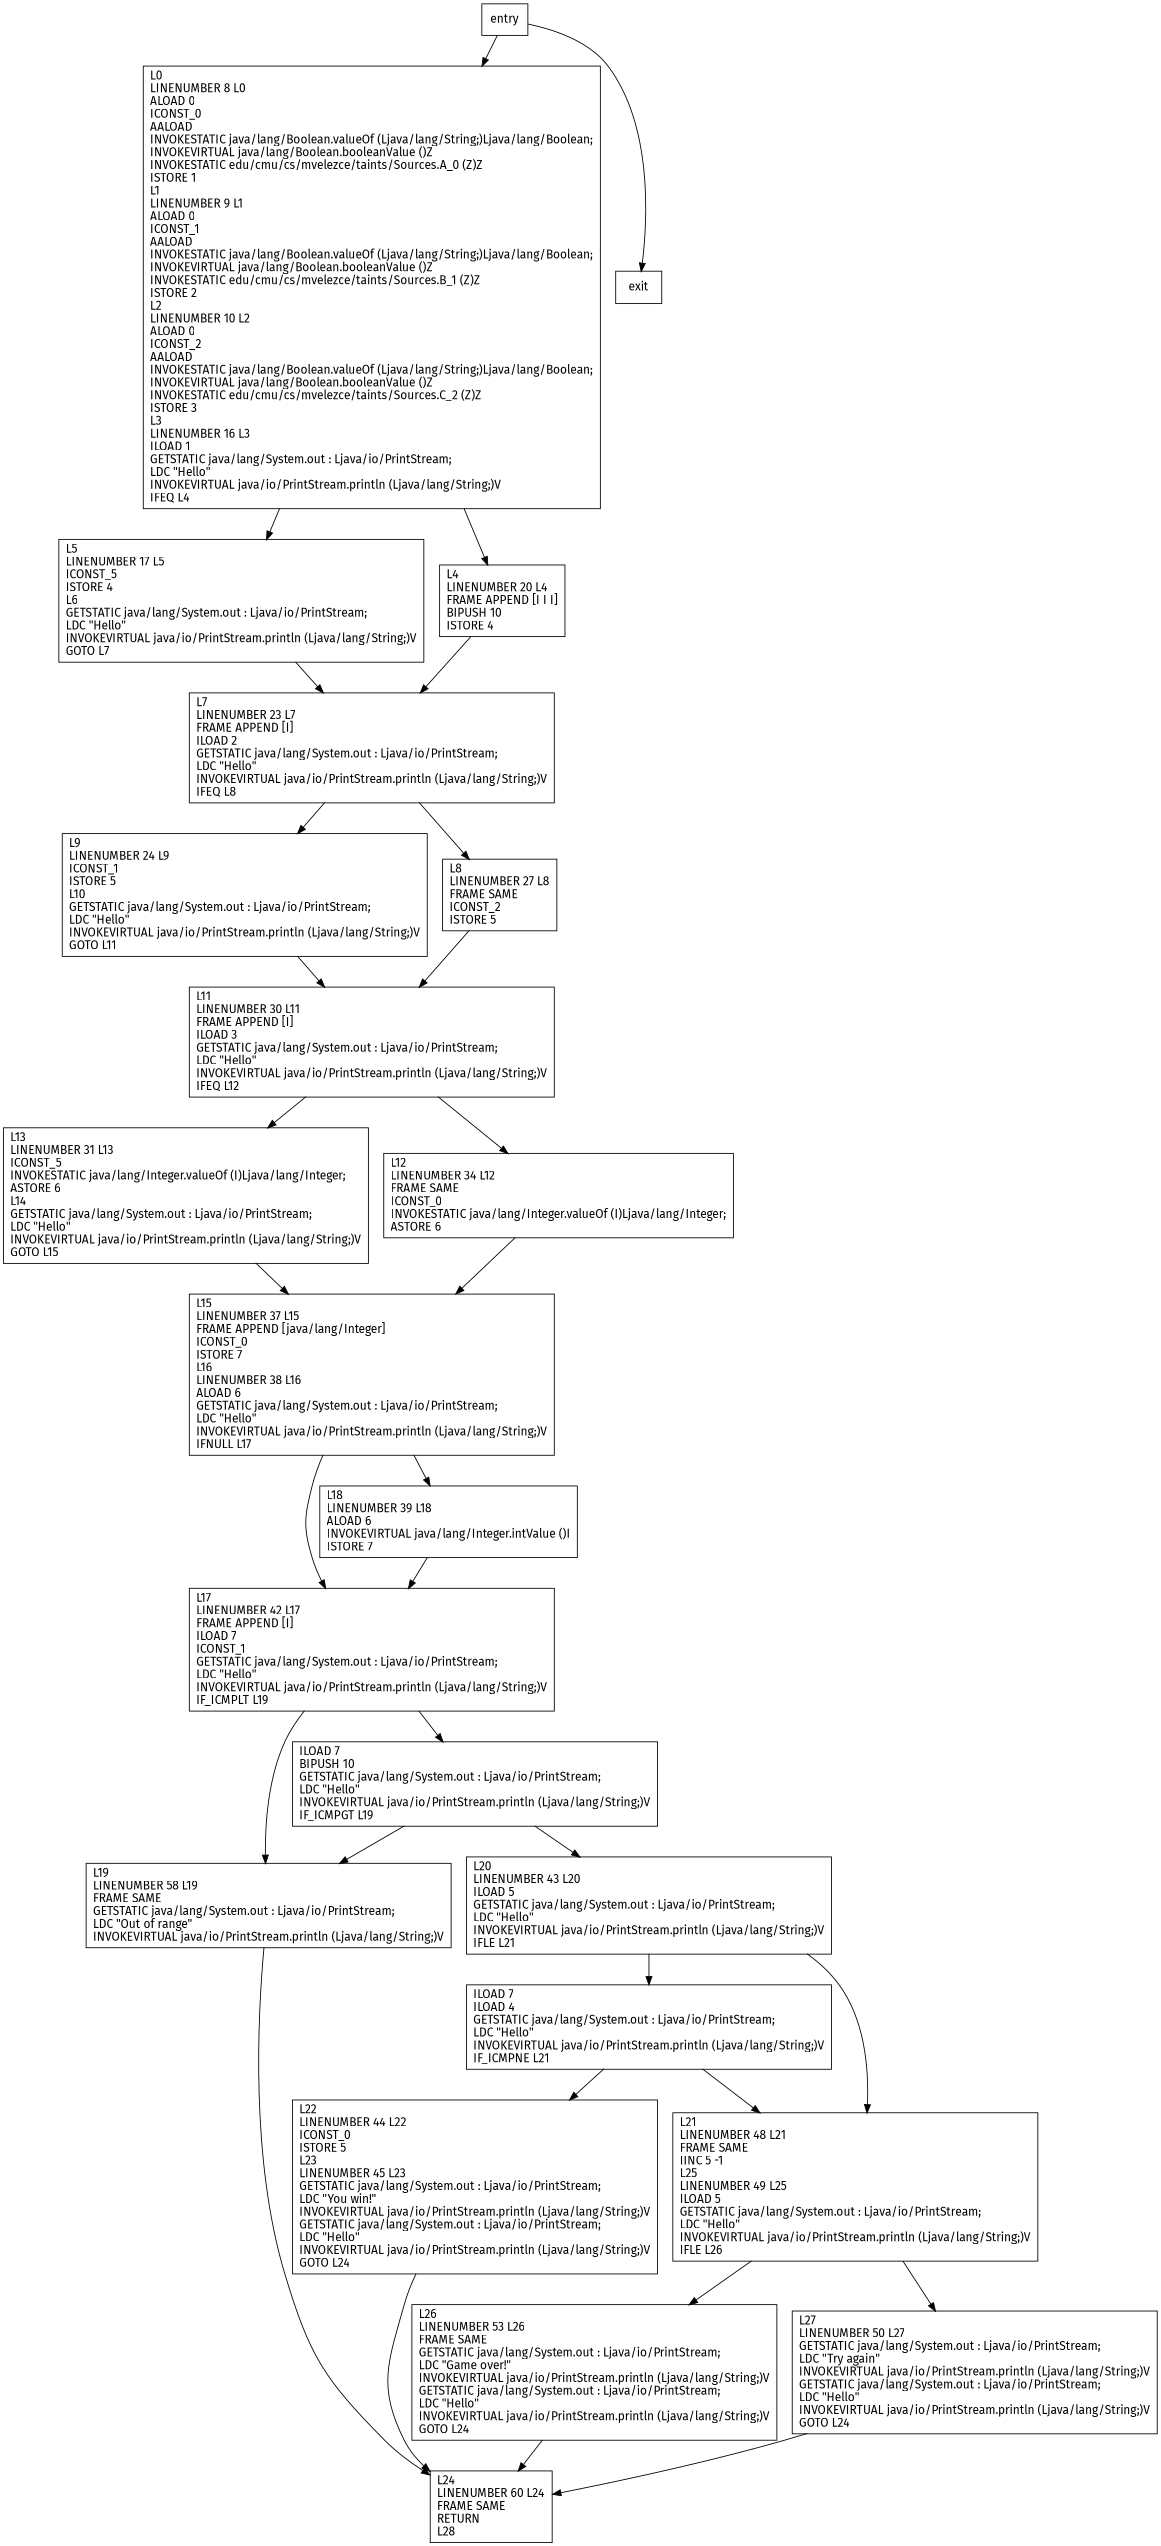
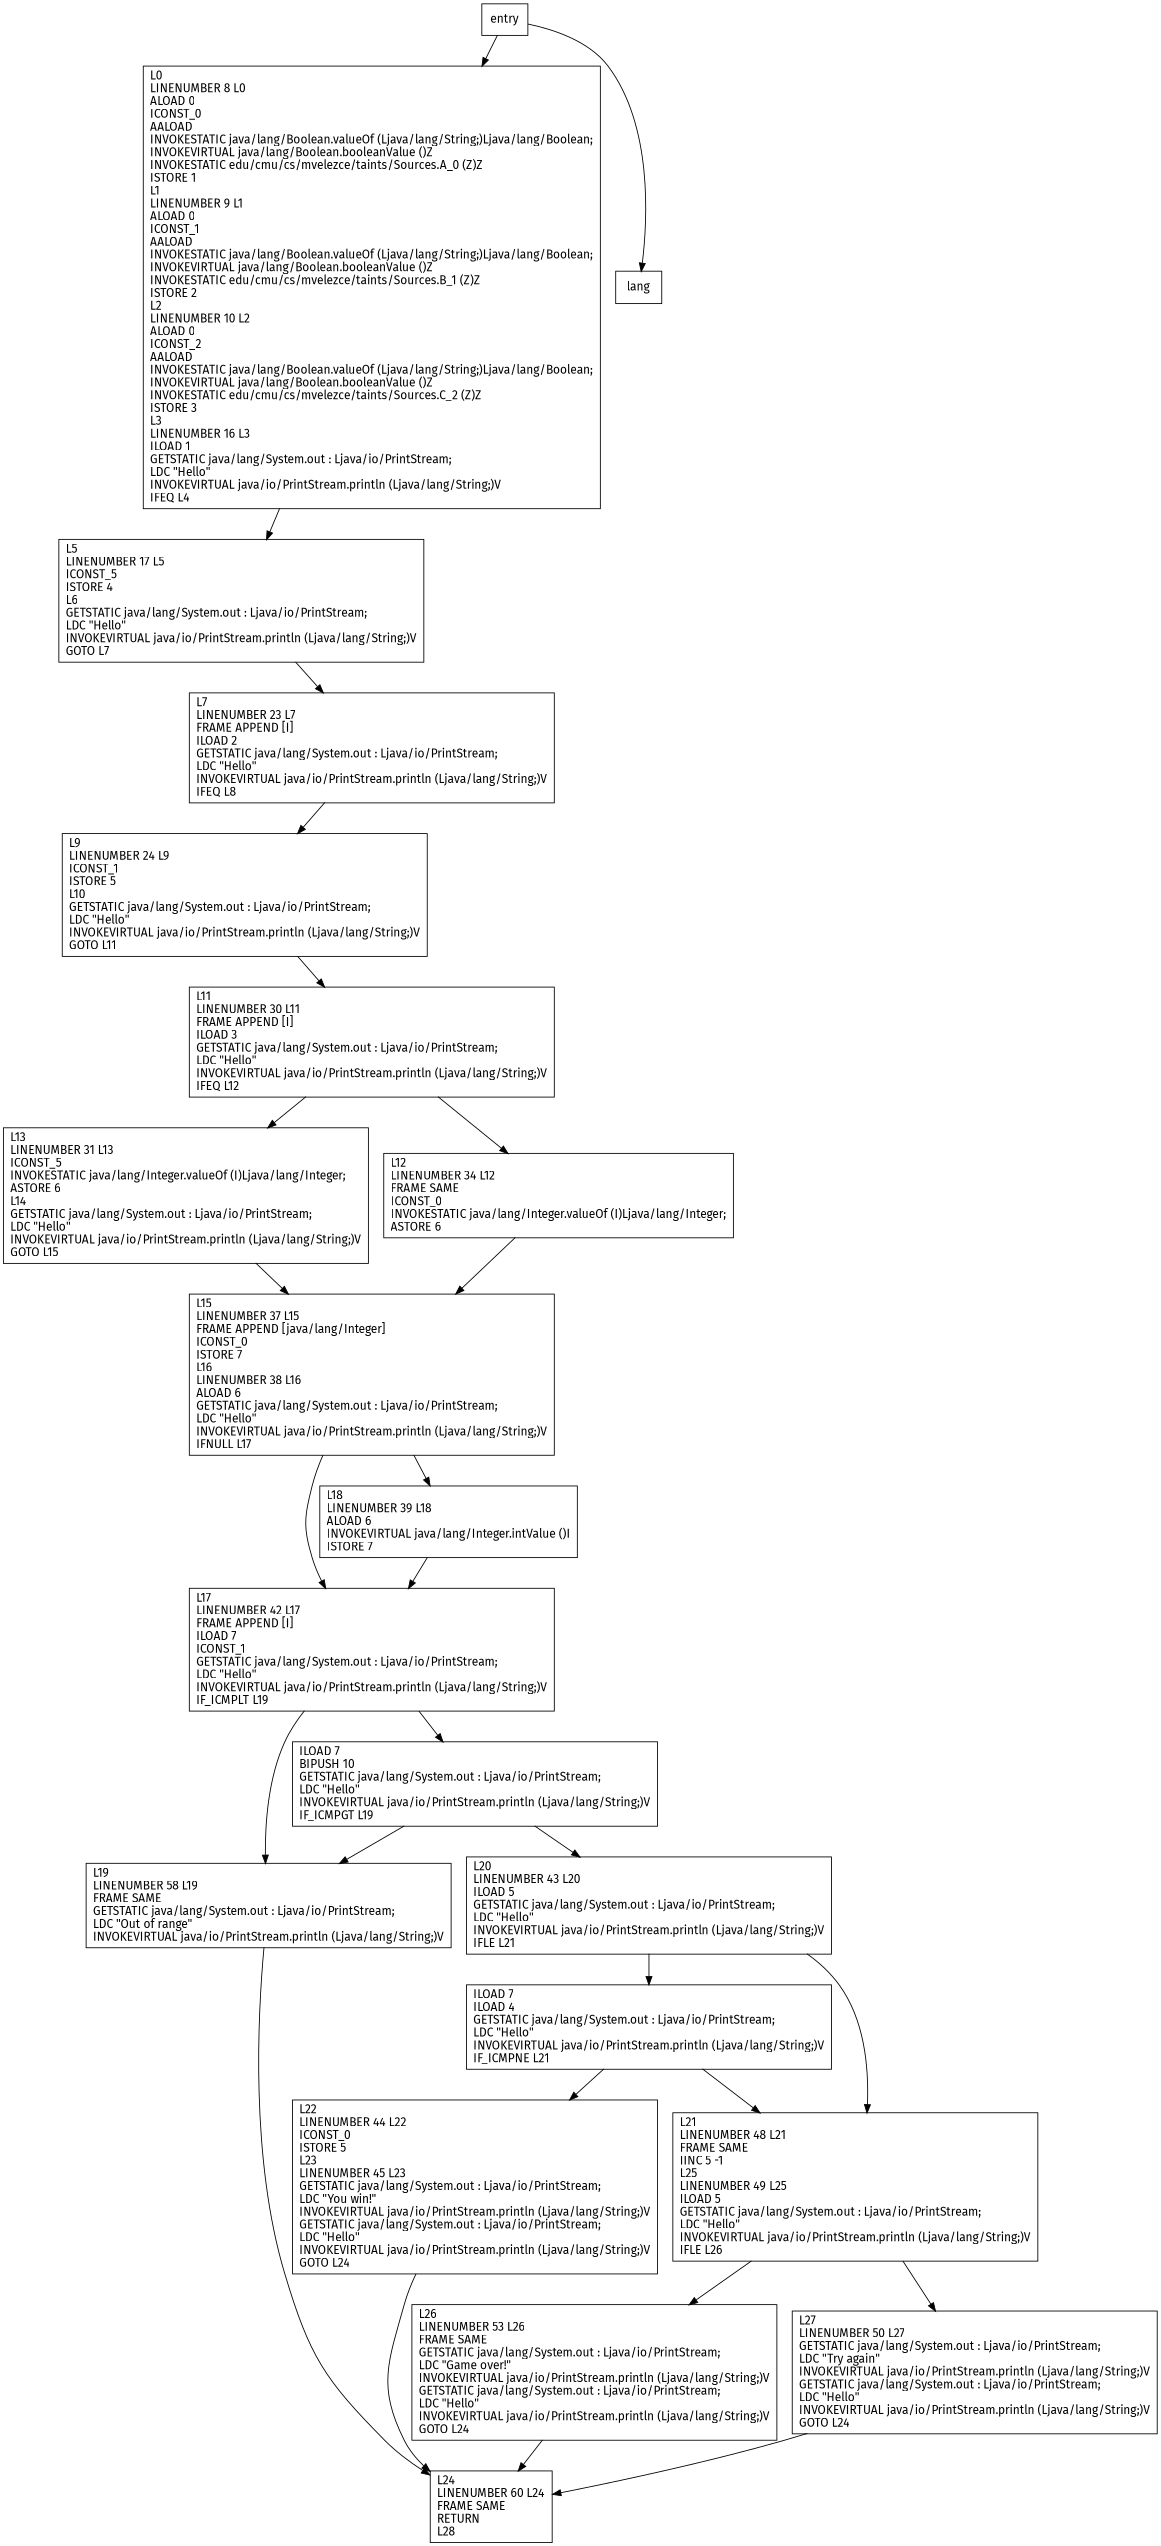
(639, 287) -> (639, 287)
(502, 601) -> none
(500, 895) -> none
